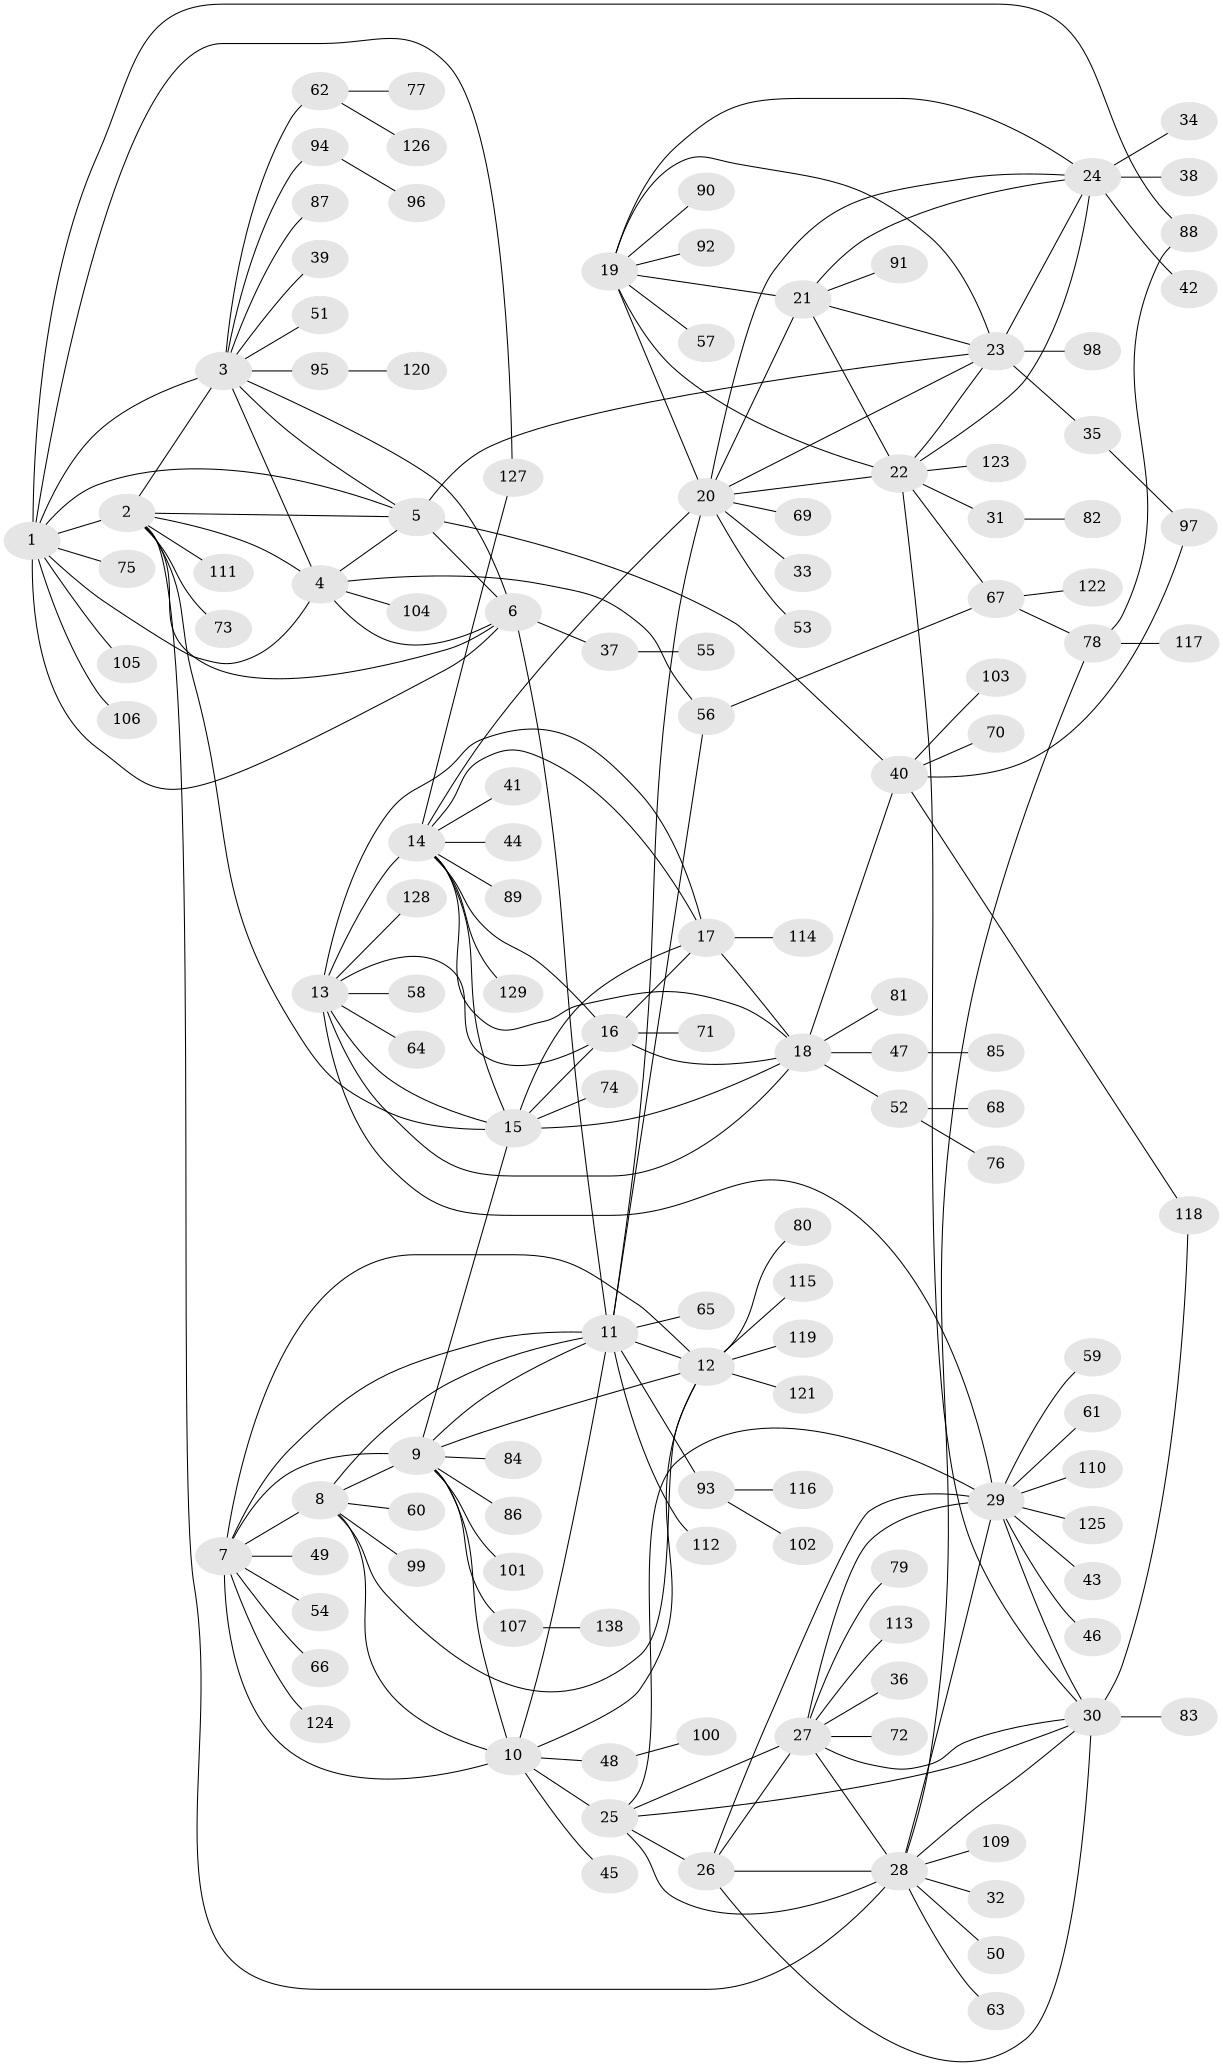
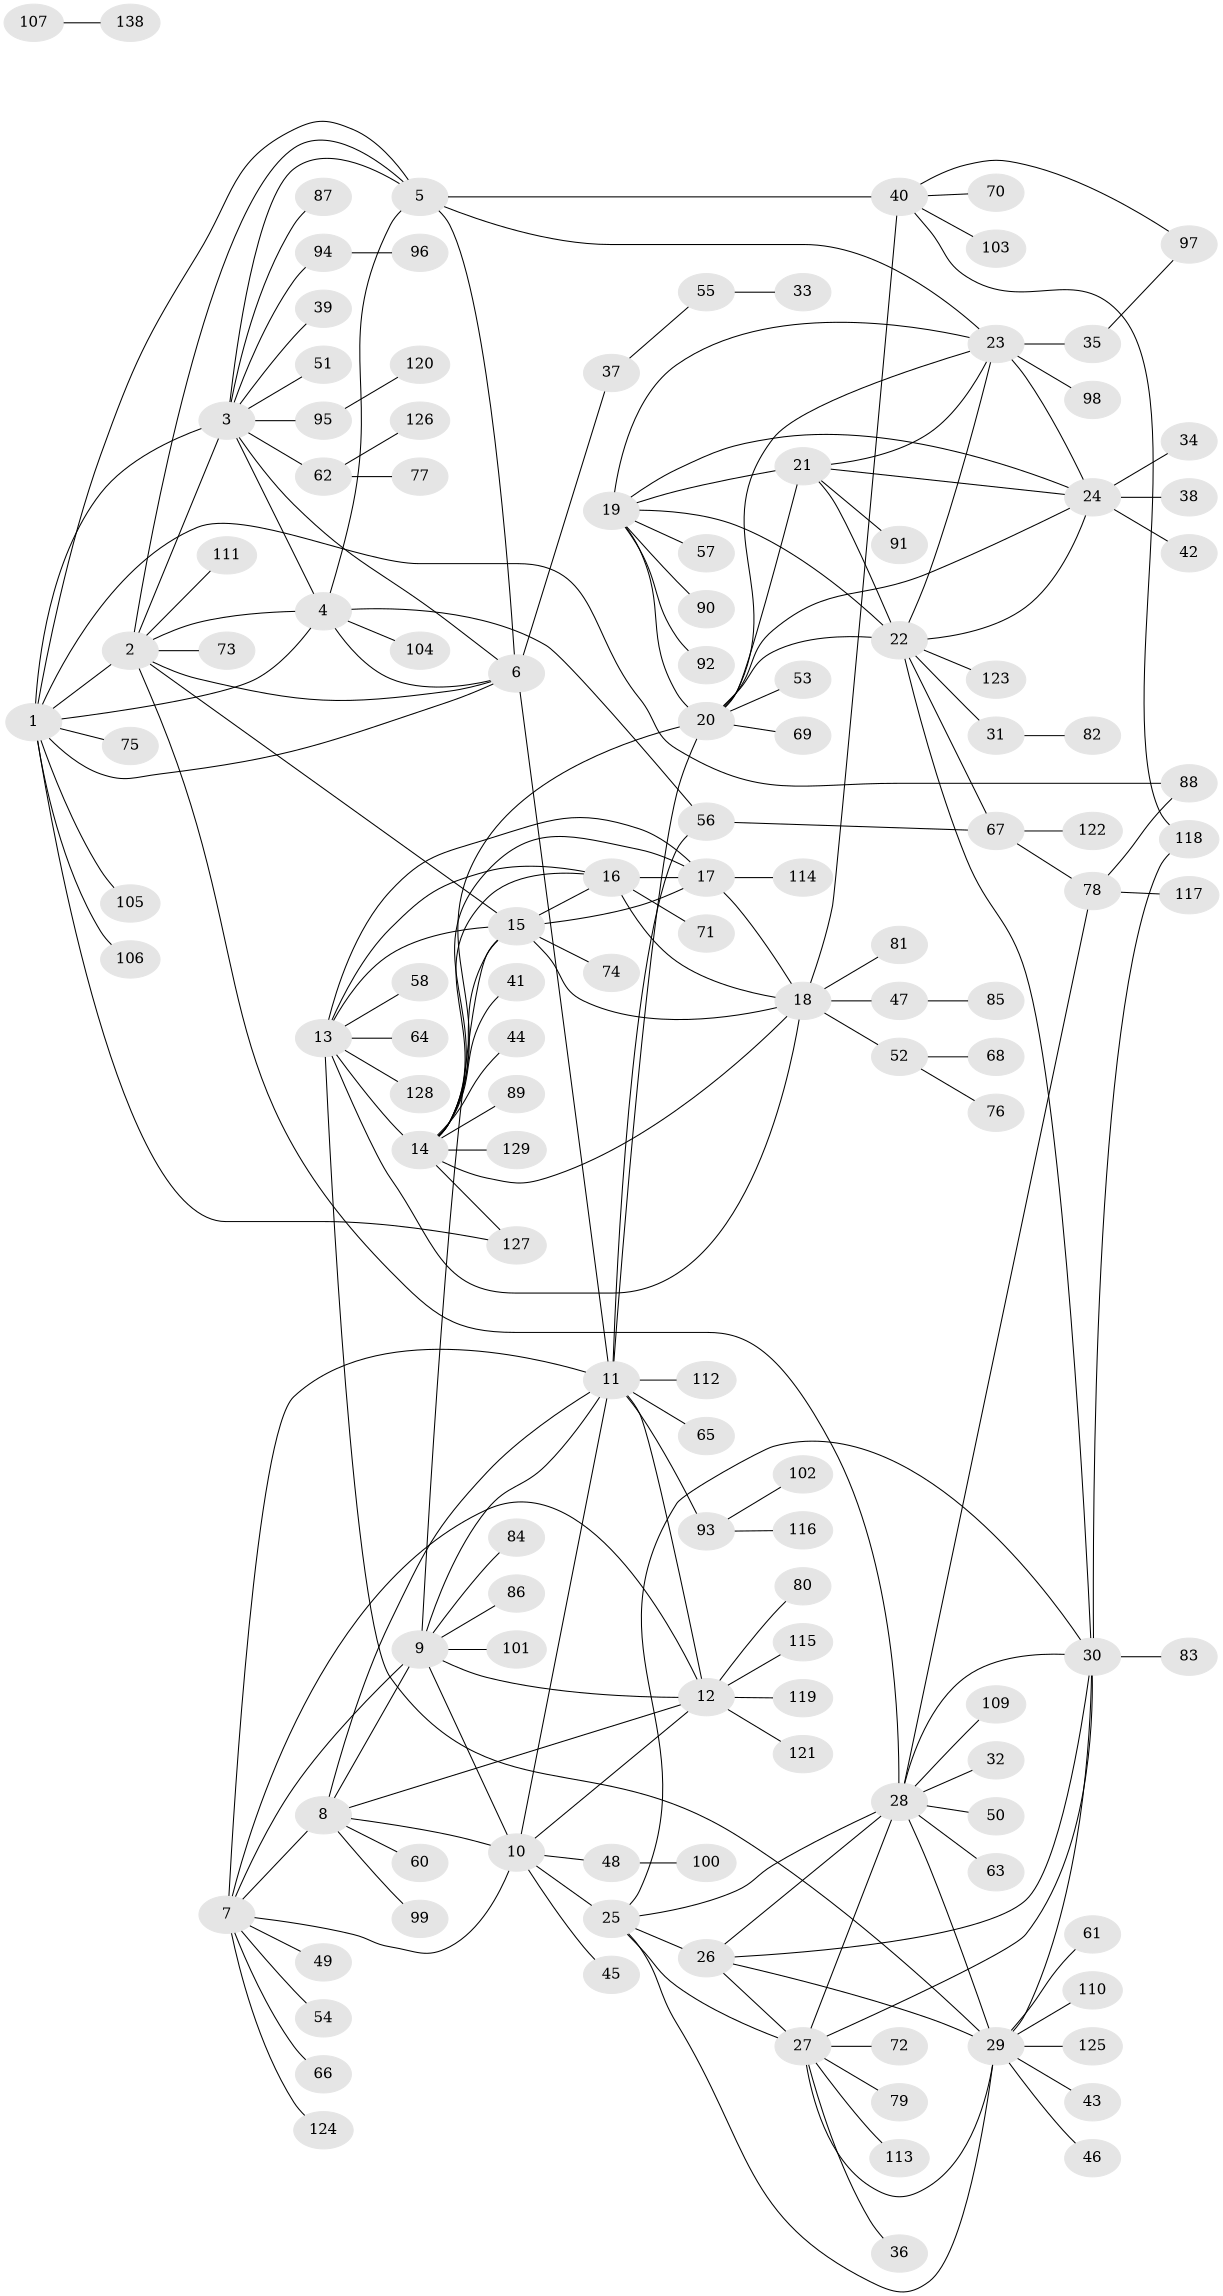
(755, 535) -> (755, 292)
(1093, 1357) -> none
(465, 1541) -> none
